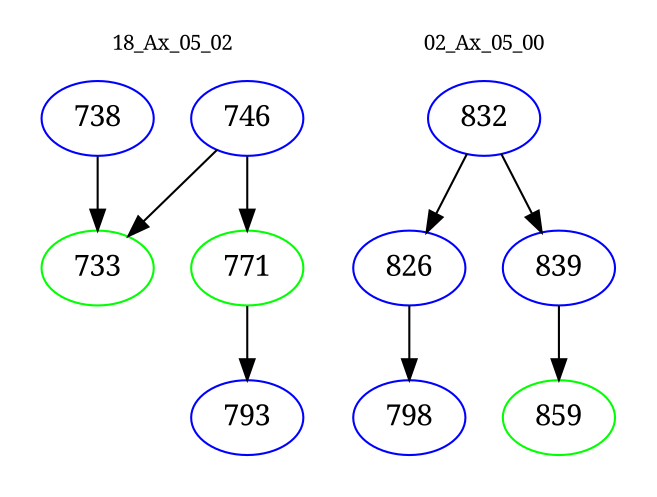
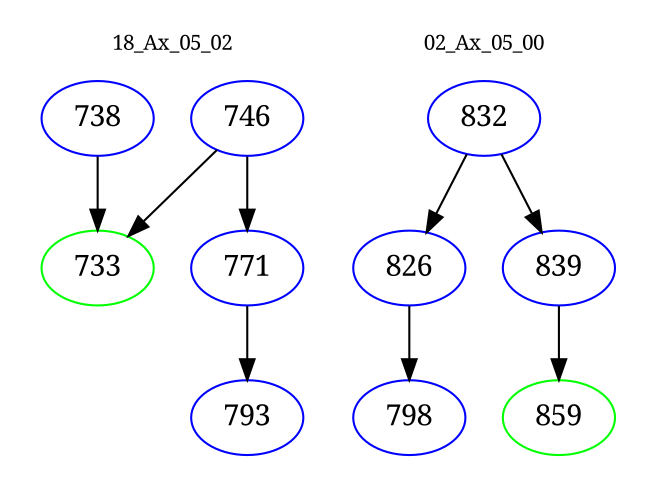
(247, 268) -> (247, 268)
